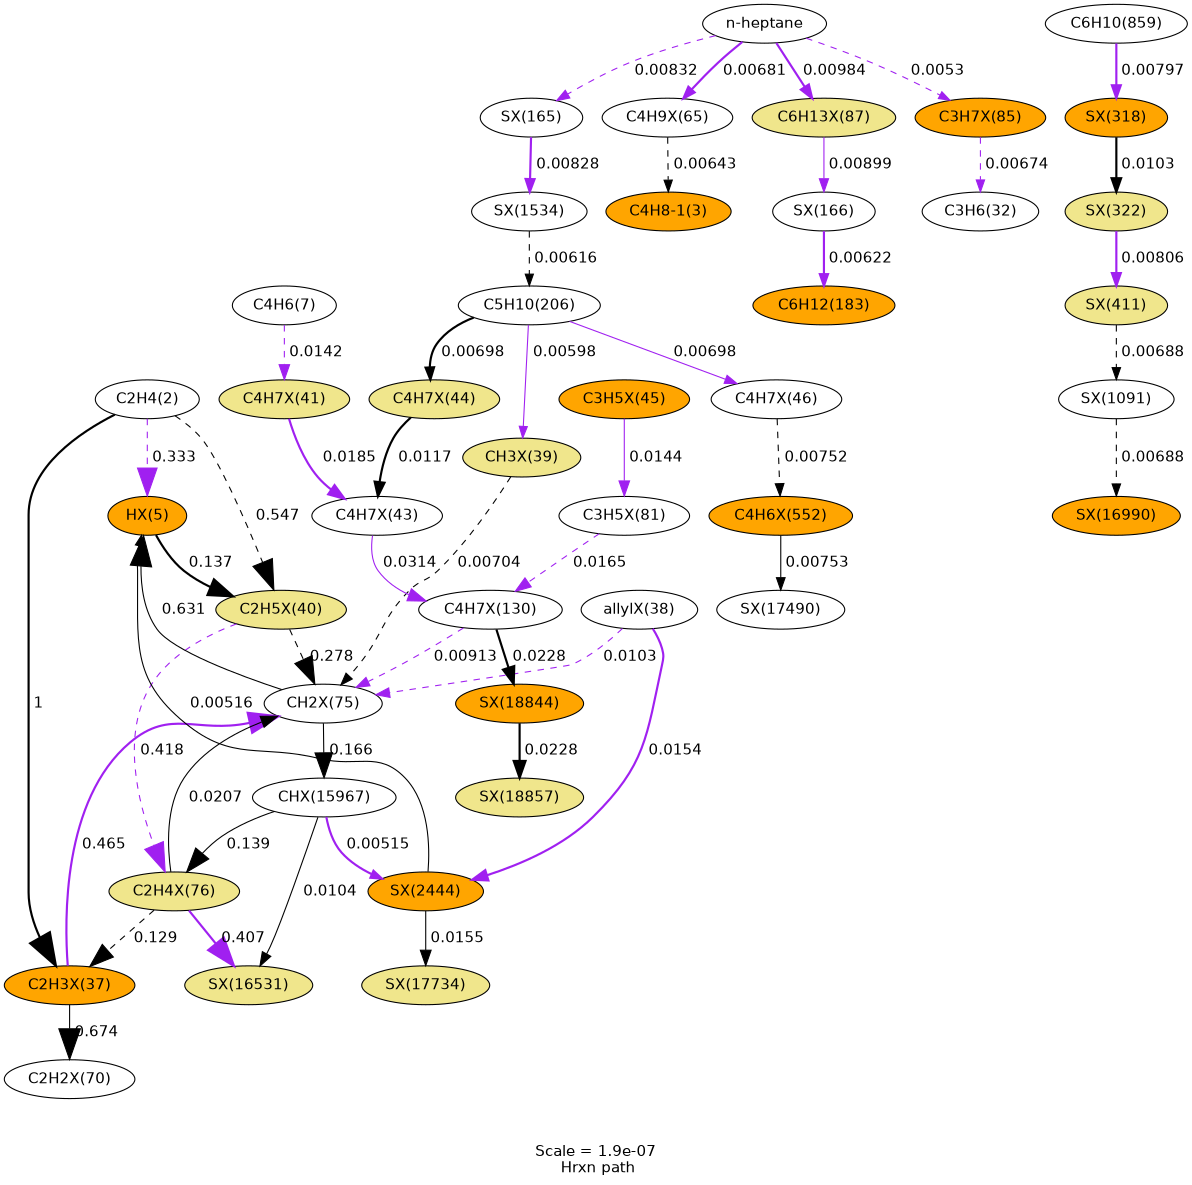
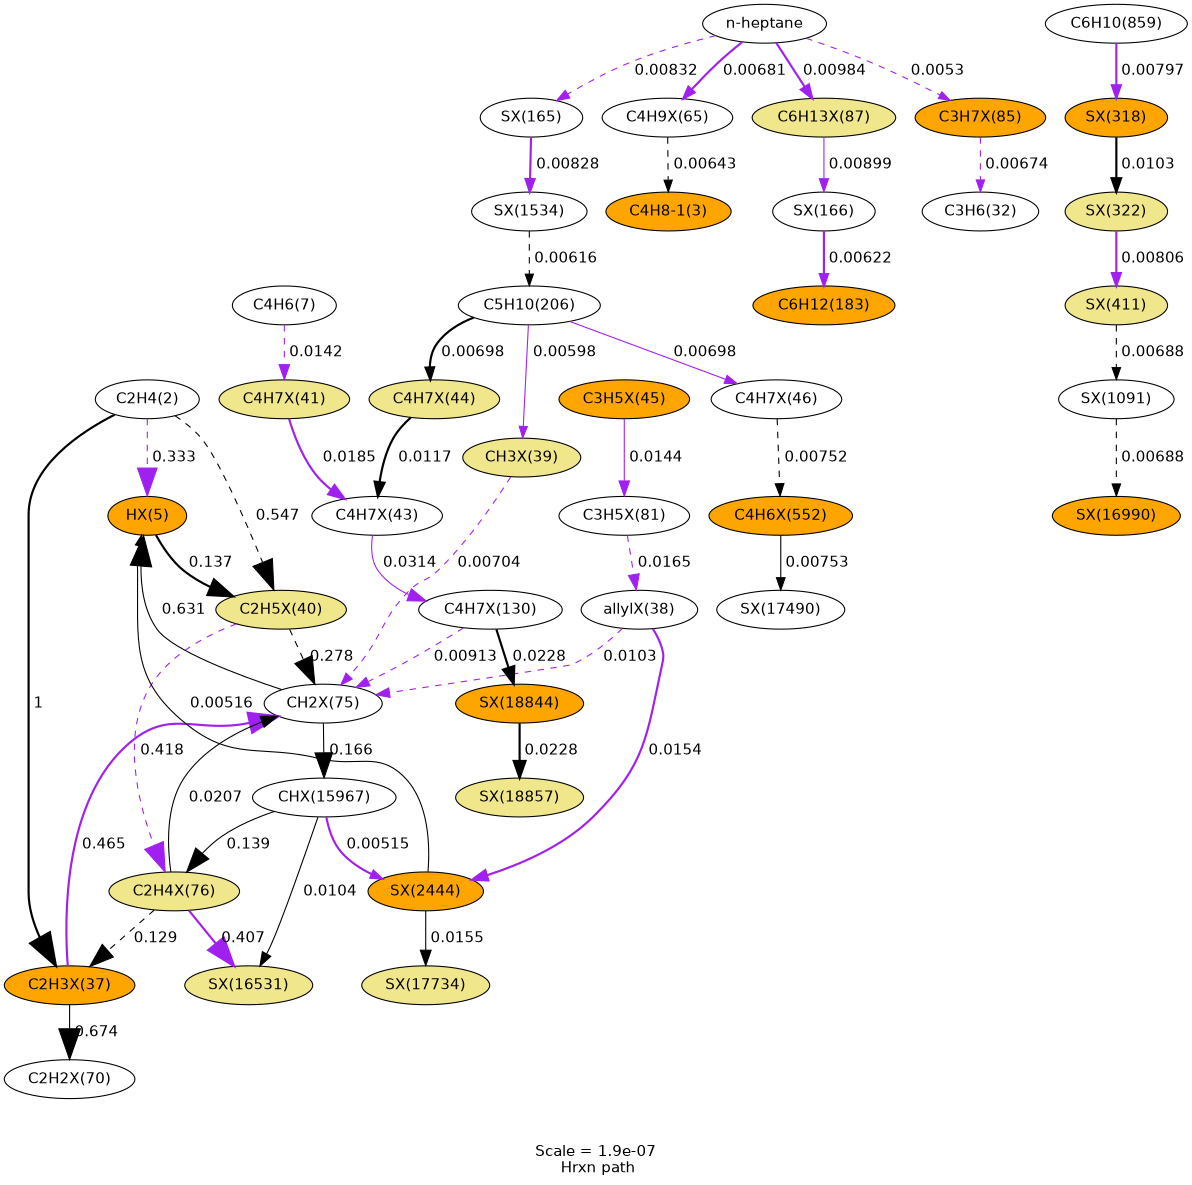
(564, 558) -> (631, 555)
(430, 577) -> (430, 577)
